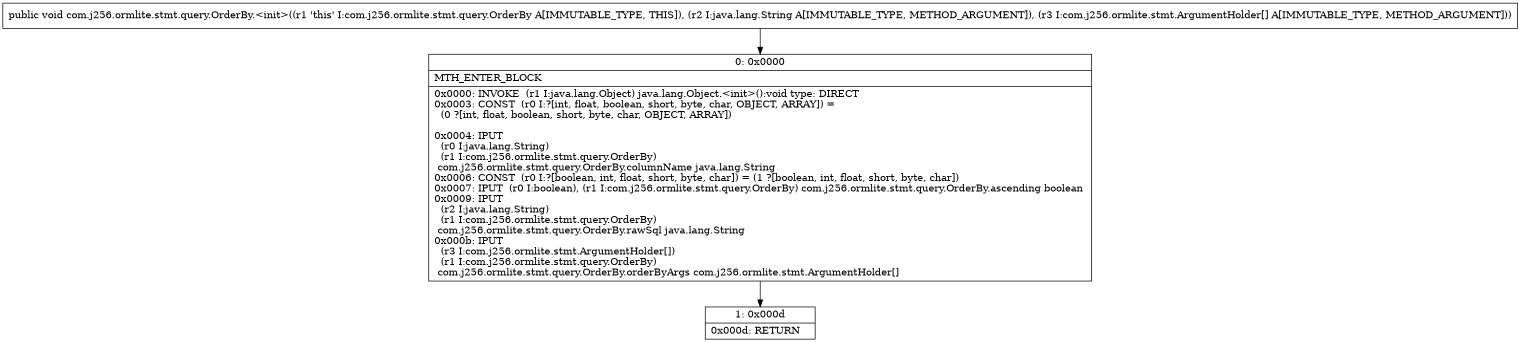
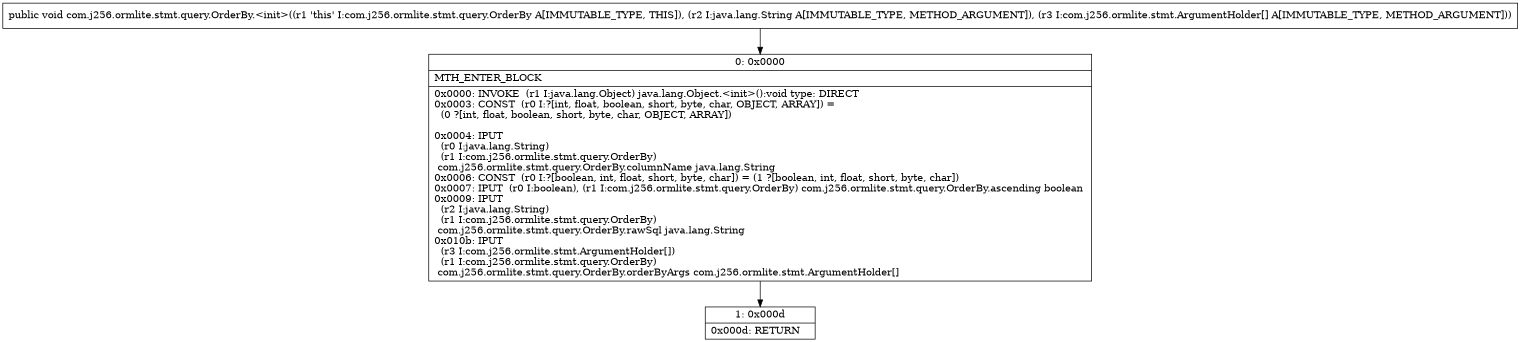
(472, 241) -> (472, 241)
